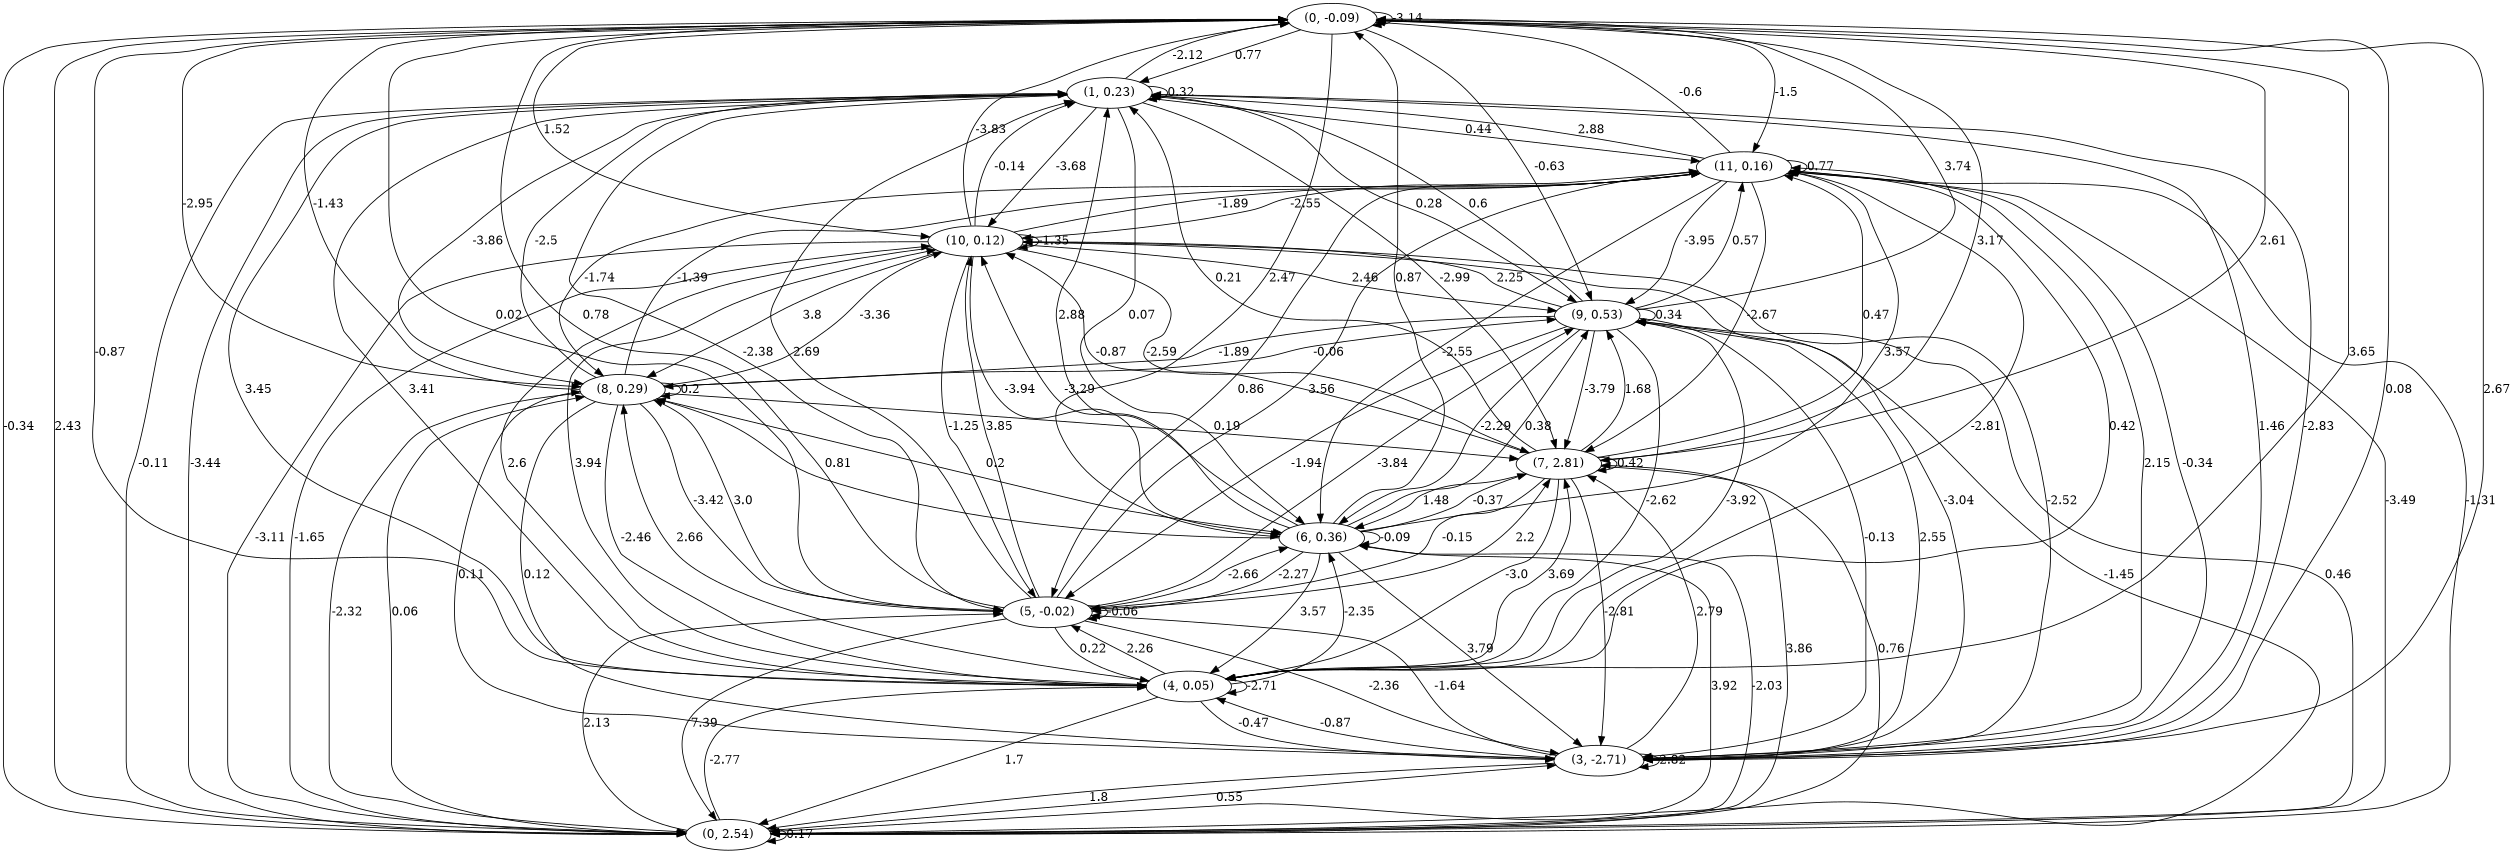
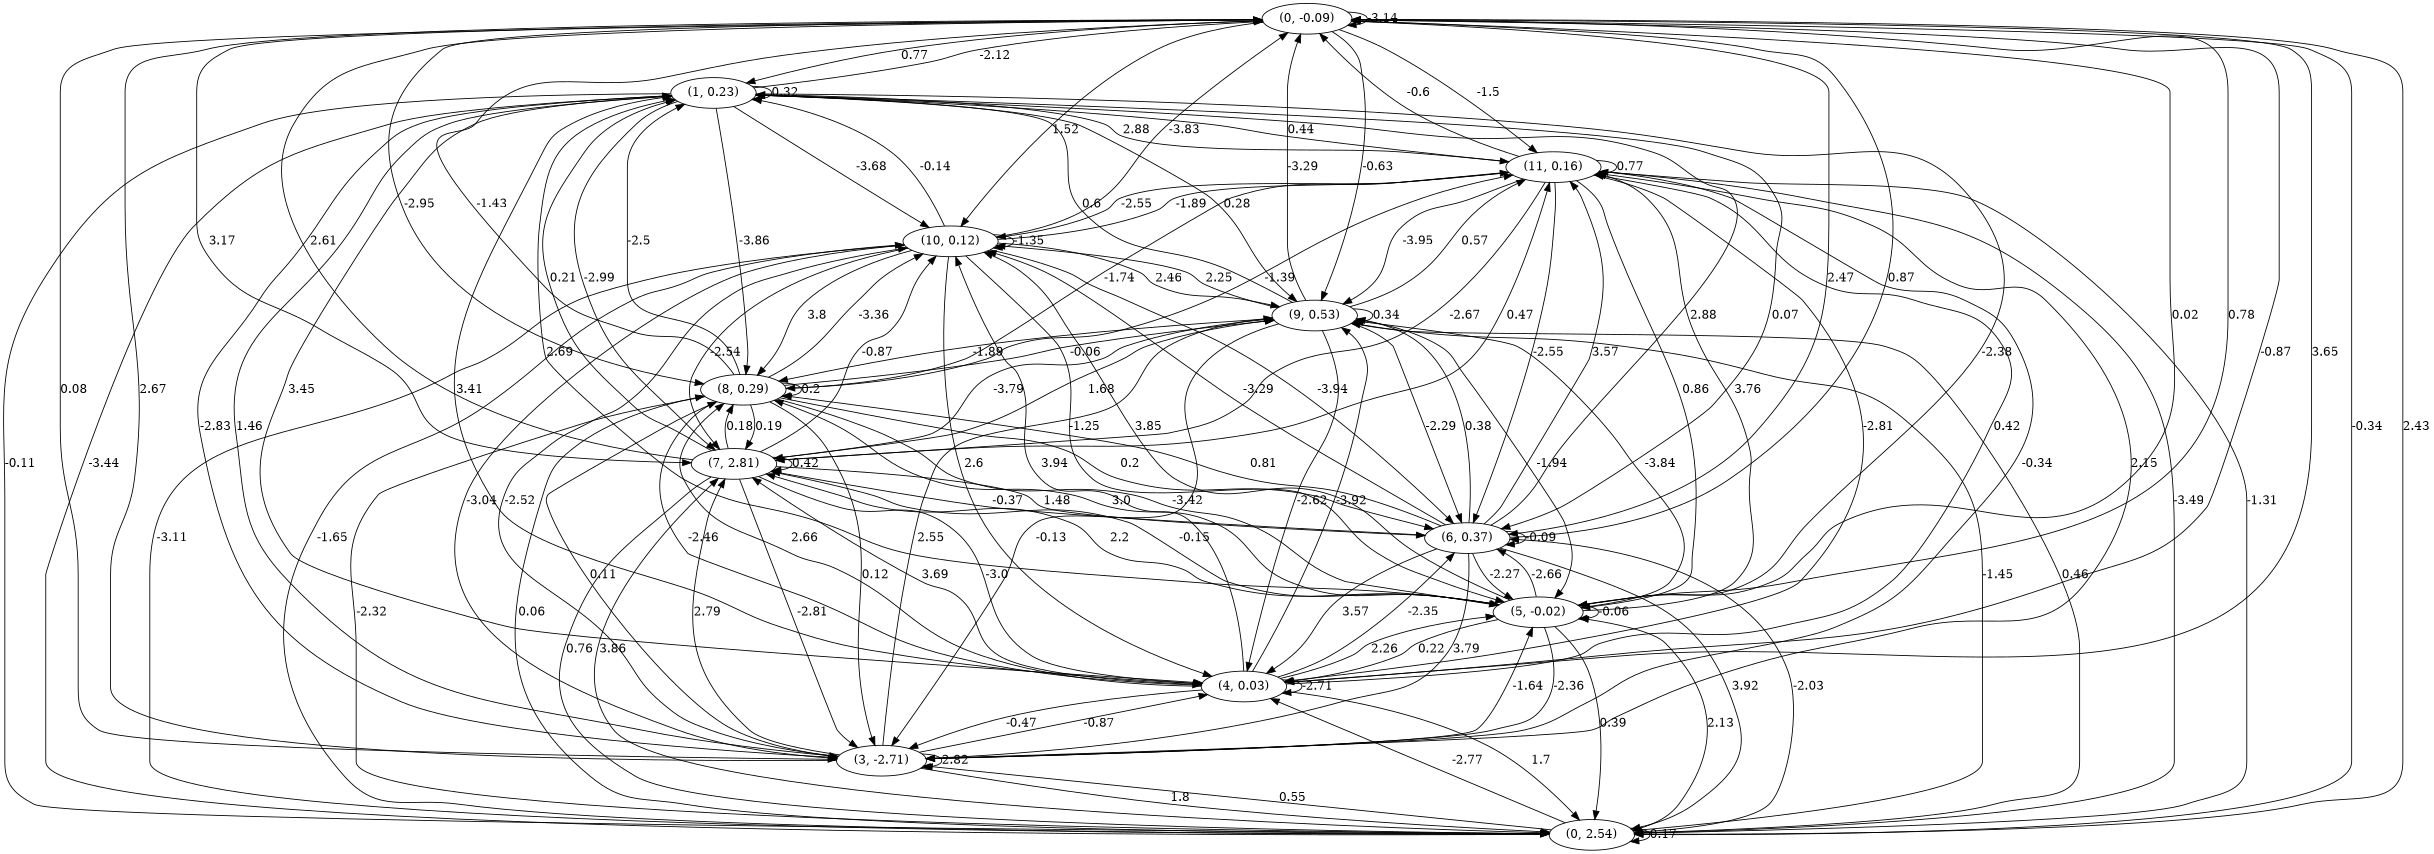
(1958, 167) -> (1303, 167)
(1162, 353) -> (726, 353)
(1322, 390) -> (1748, 390)
none -> (725, 430)
(1322, 538) -> (1467, 538)
(1189, 686) -> (1244, 686)
(704, 724) -> (1613, 724)
